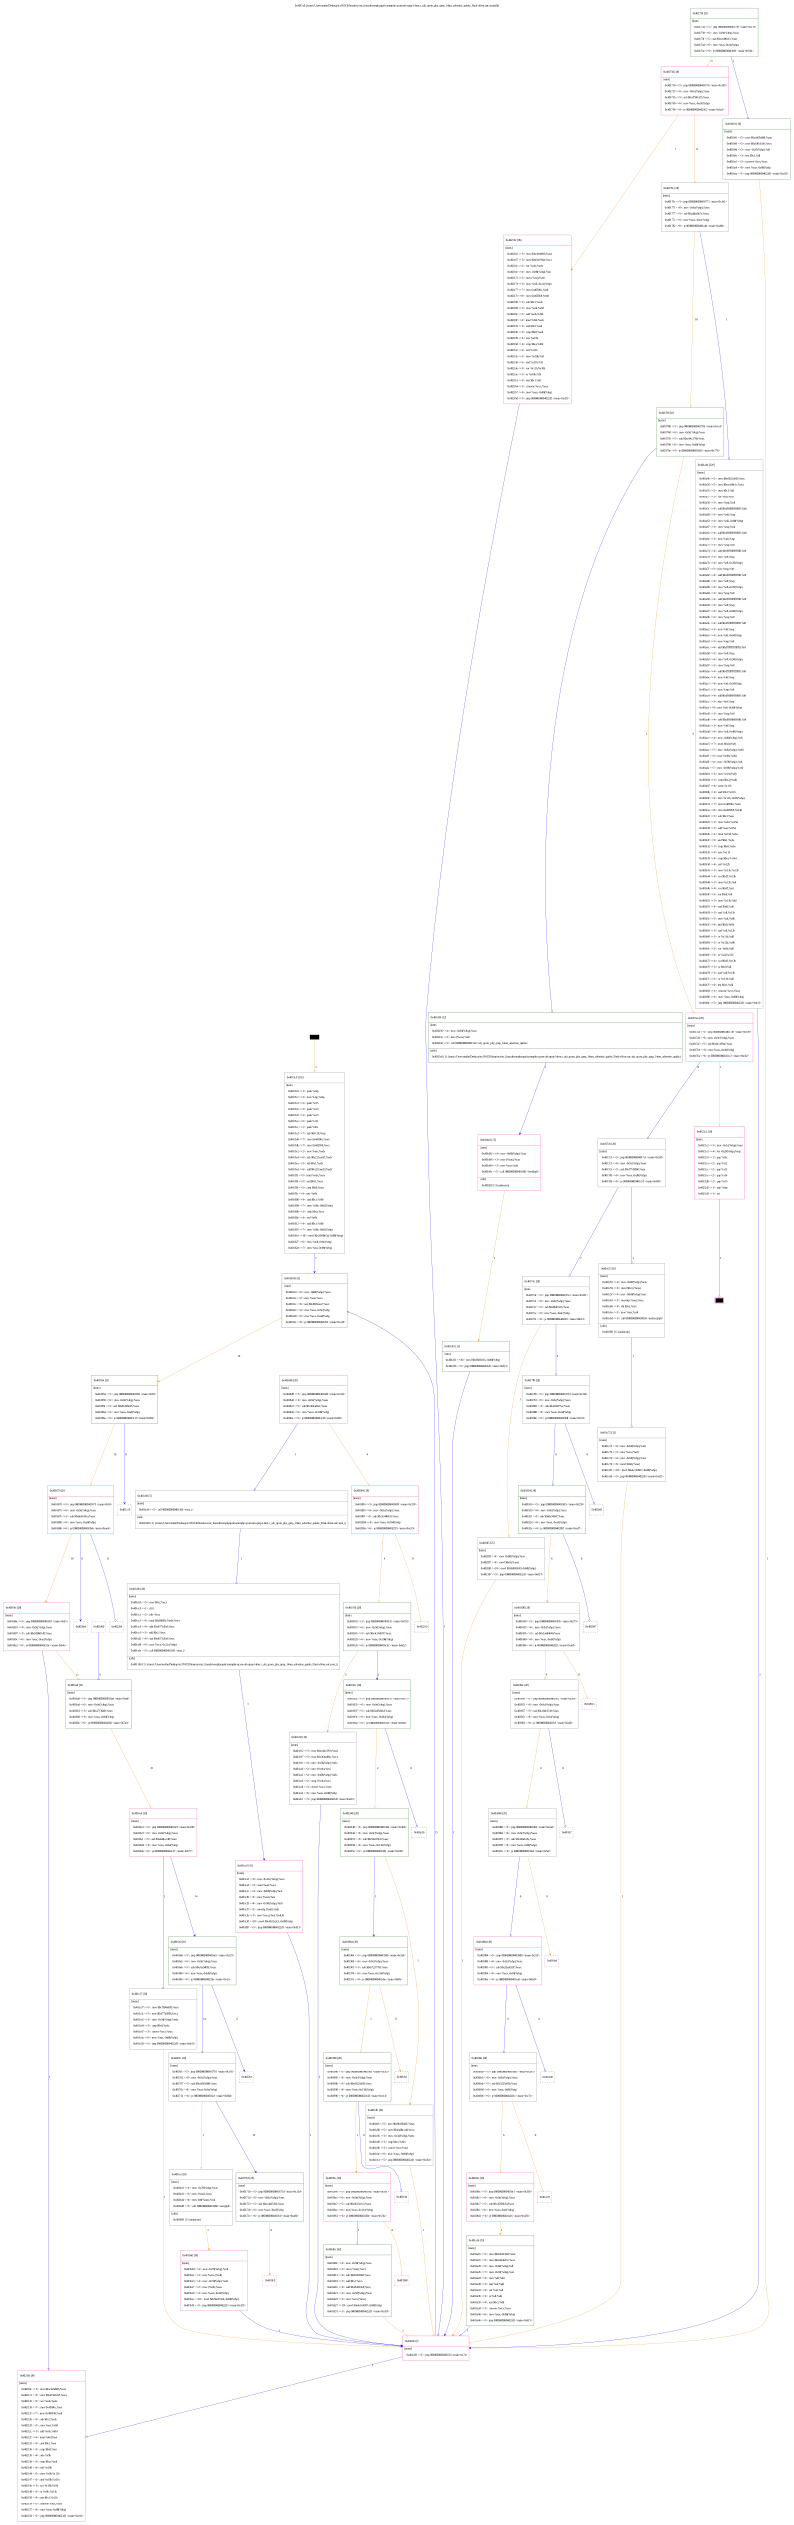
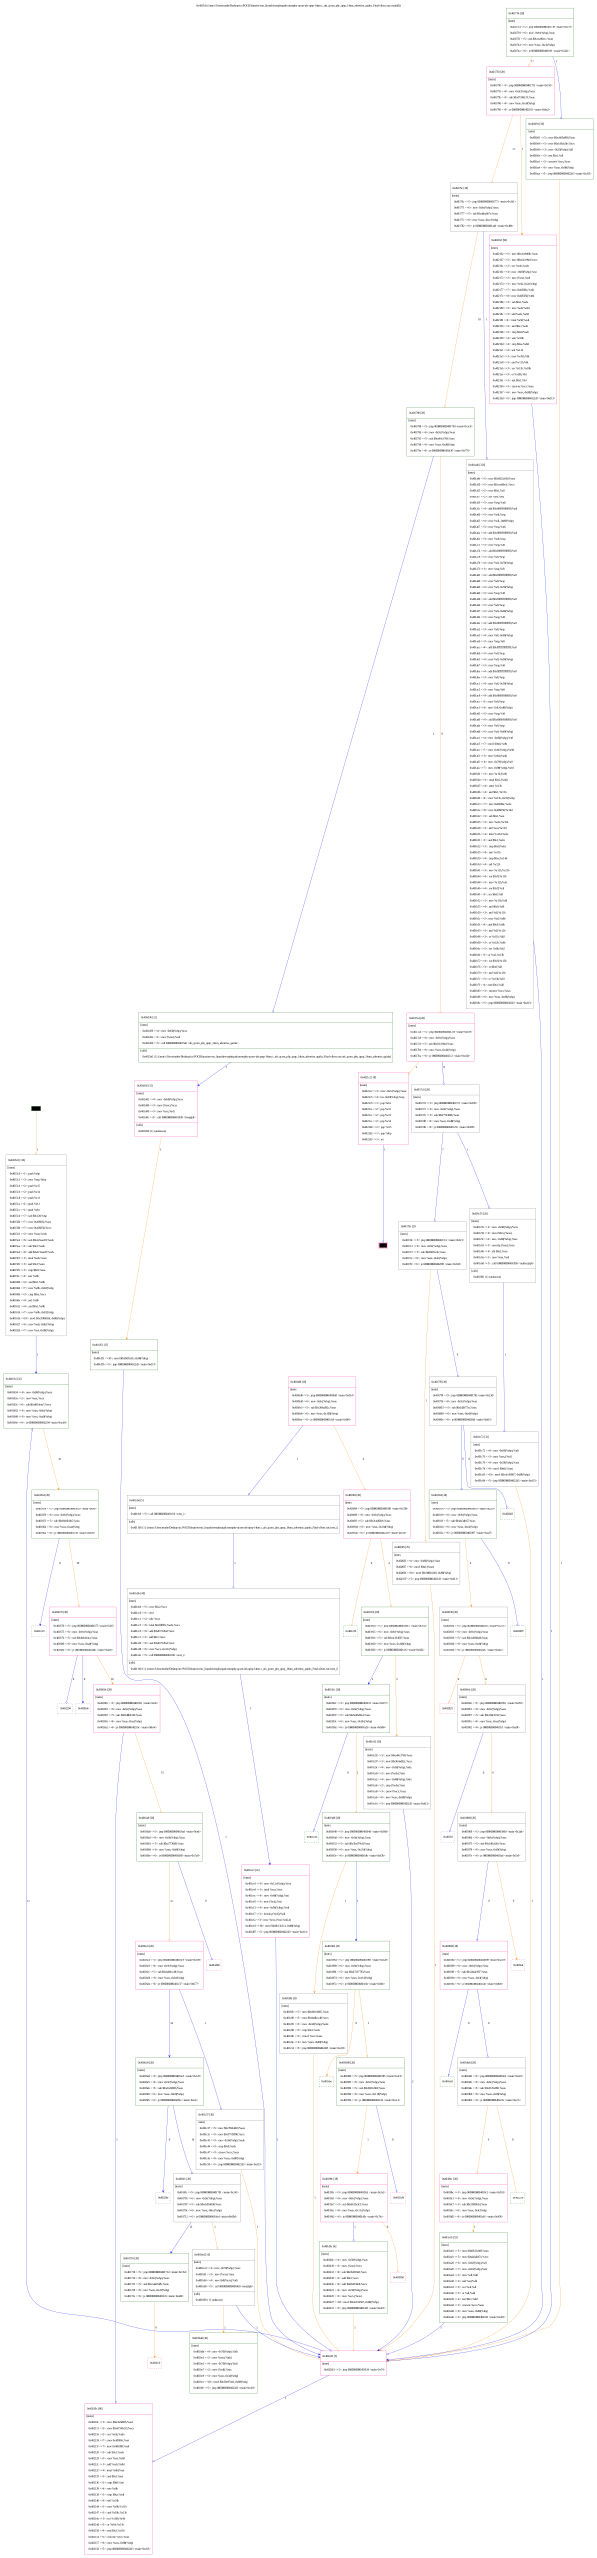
(98, 1655) -> (195, 1910)
(214, 2281) -> (224, 2363)
(317, 2339) -> (272, 2340)
